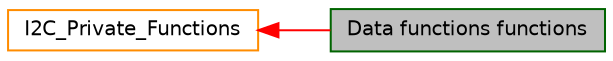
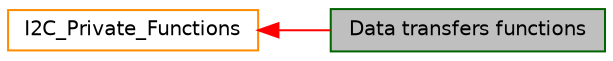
(468, 30) -> (468, 30)
